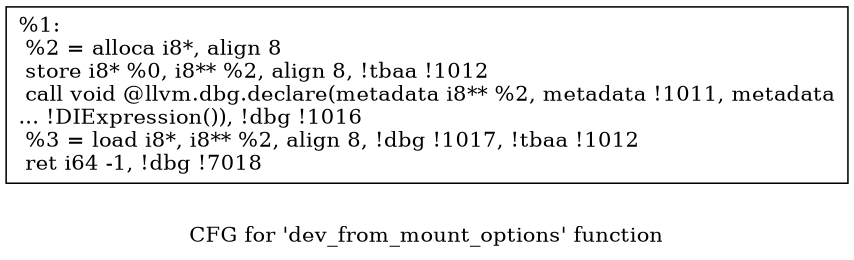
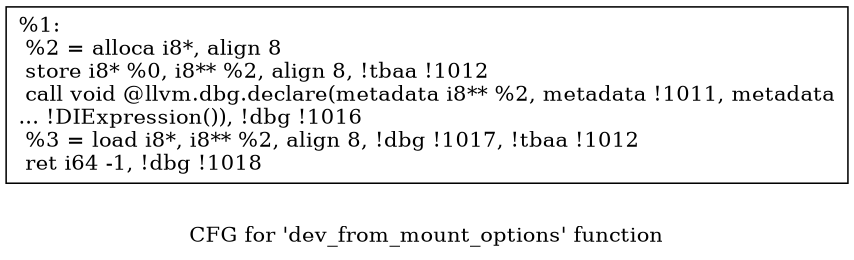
(141, 163) -> (141, 163)
